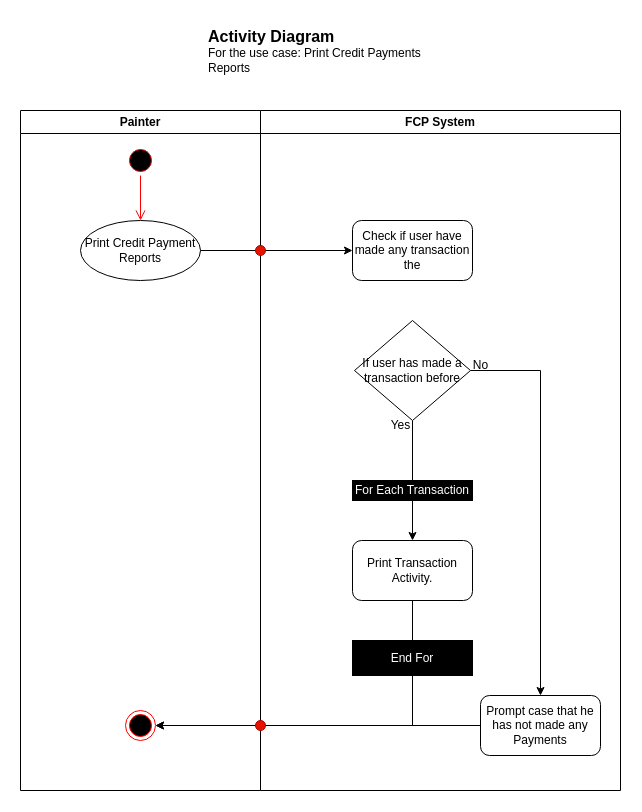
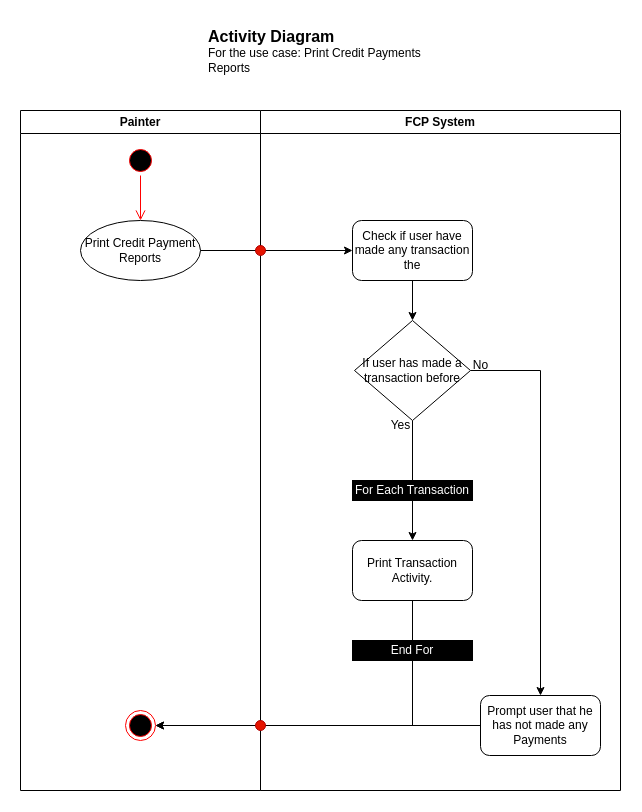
none -> (413, 297)
(413, 658) -> (413, 651)
(541, 726) -> (541, 726)
